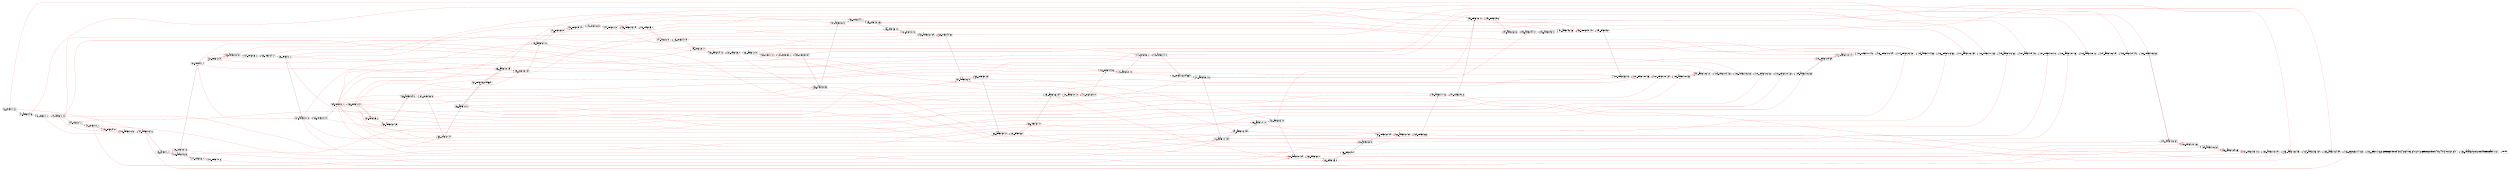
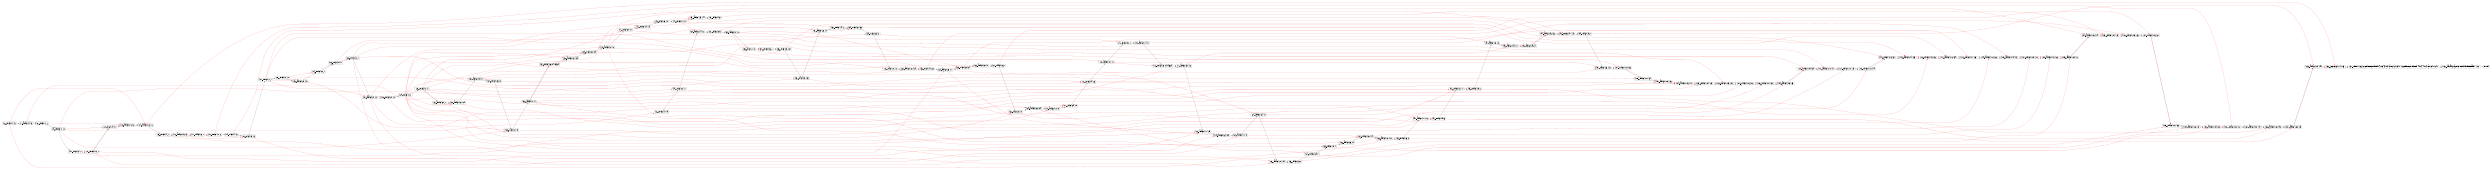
(663, 40) -> none
none -> (231, 135)
